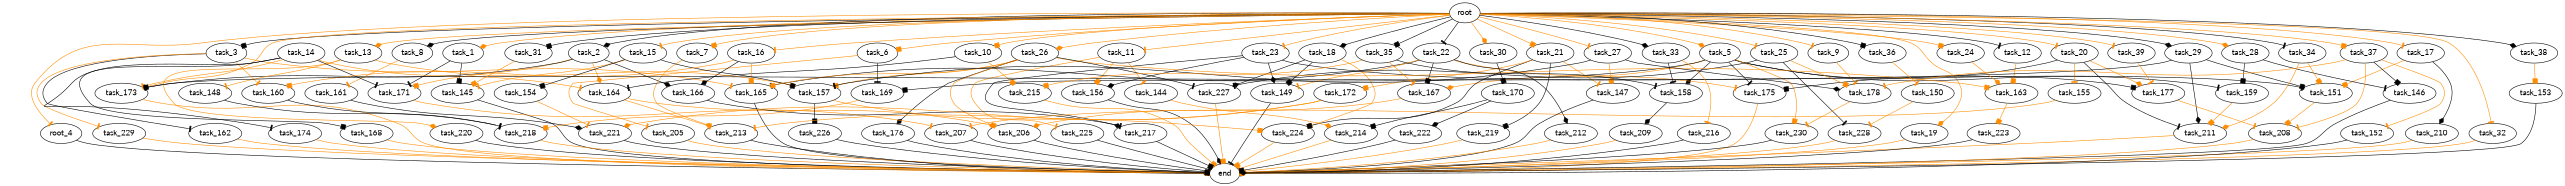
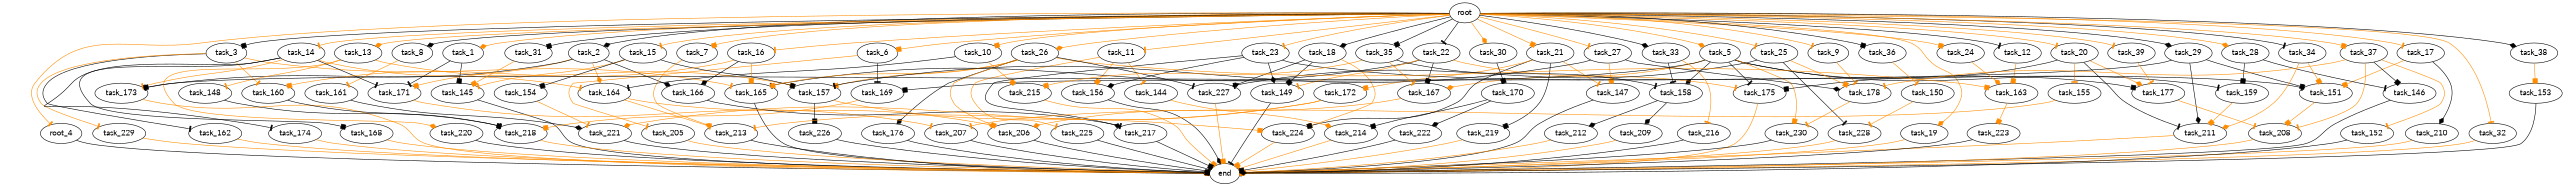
(792, 20) -> (885, 21)
(1542, 85) -> (1628, 112)
(392, 113) -> (392, 113)
